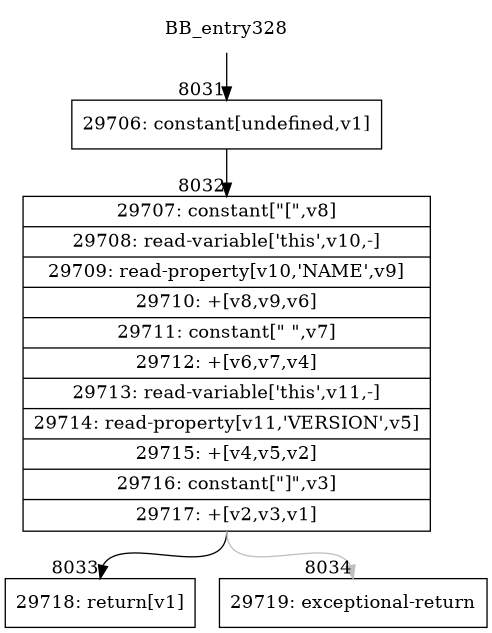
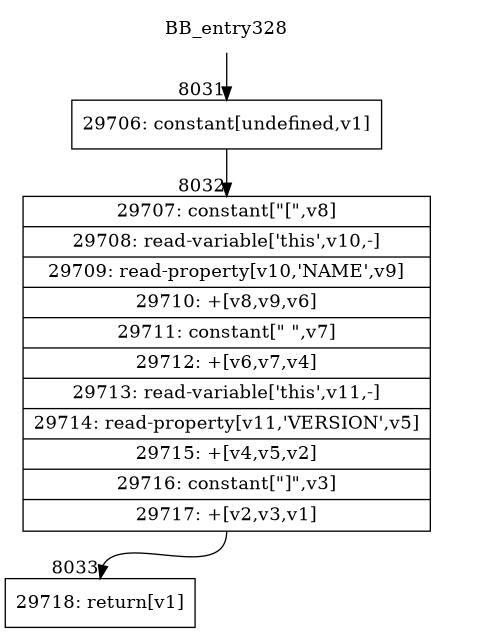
(353, 603) -> none
